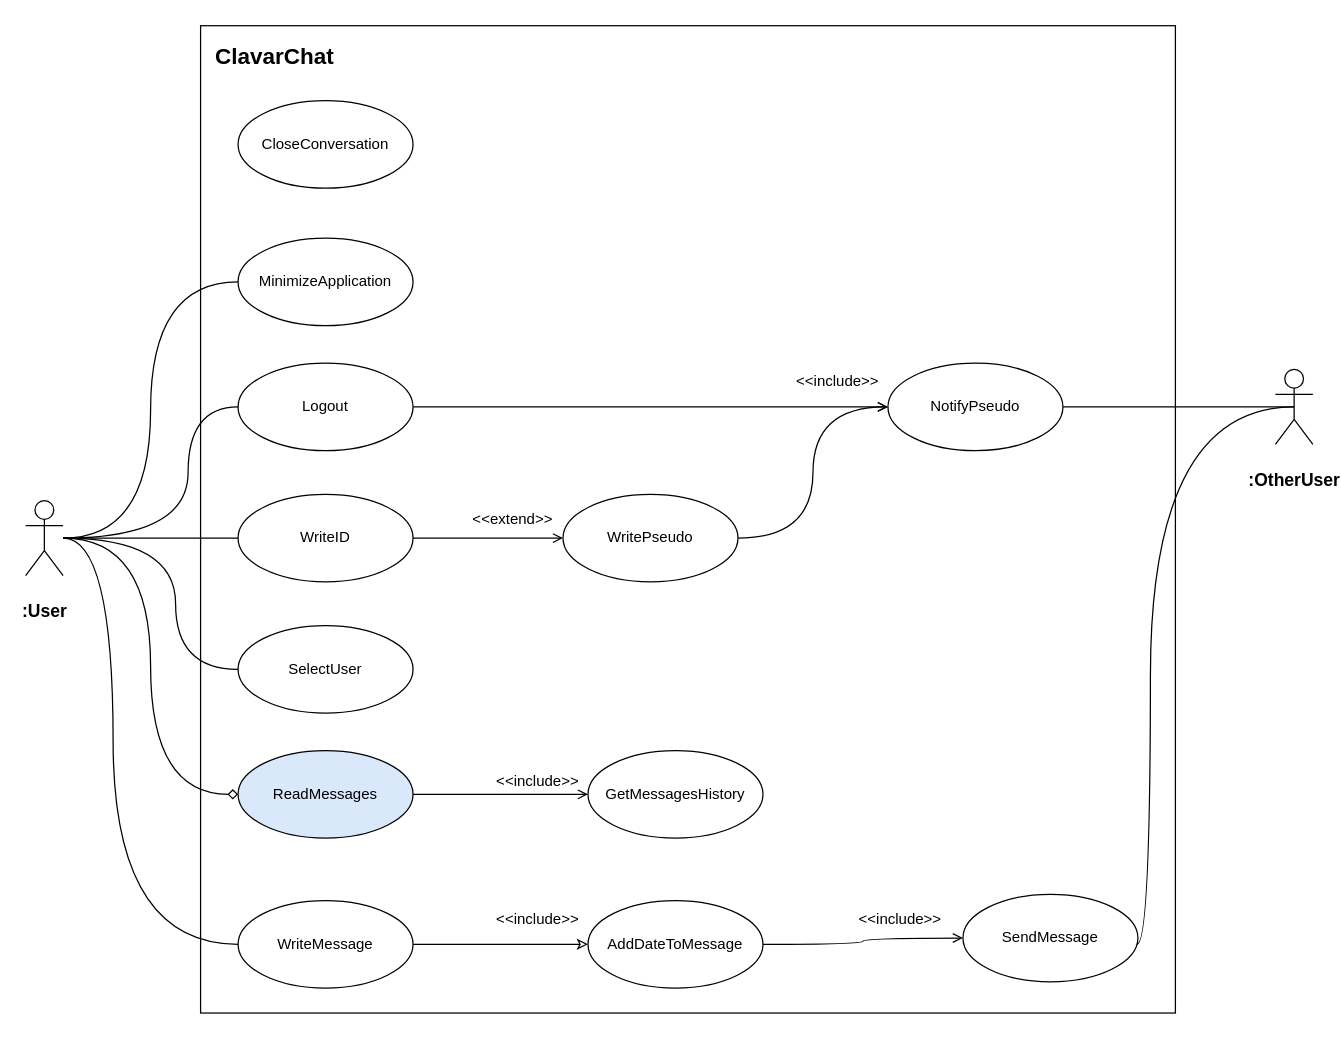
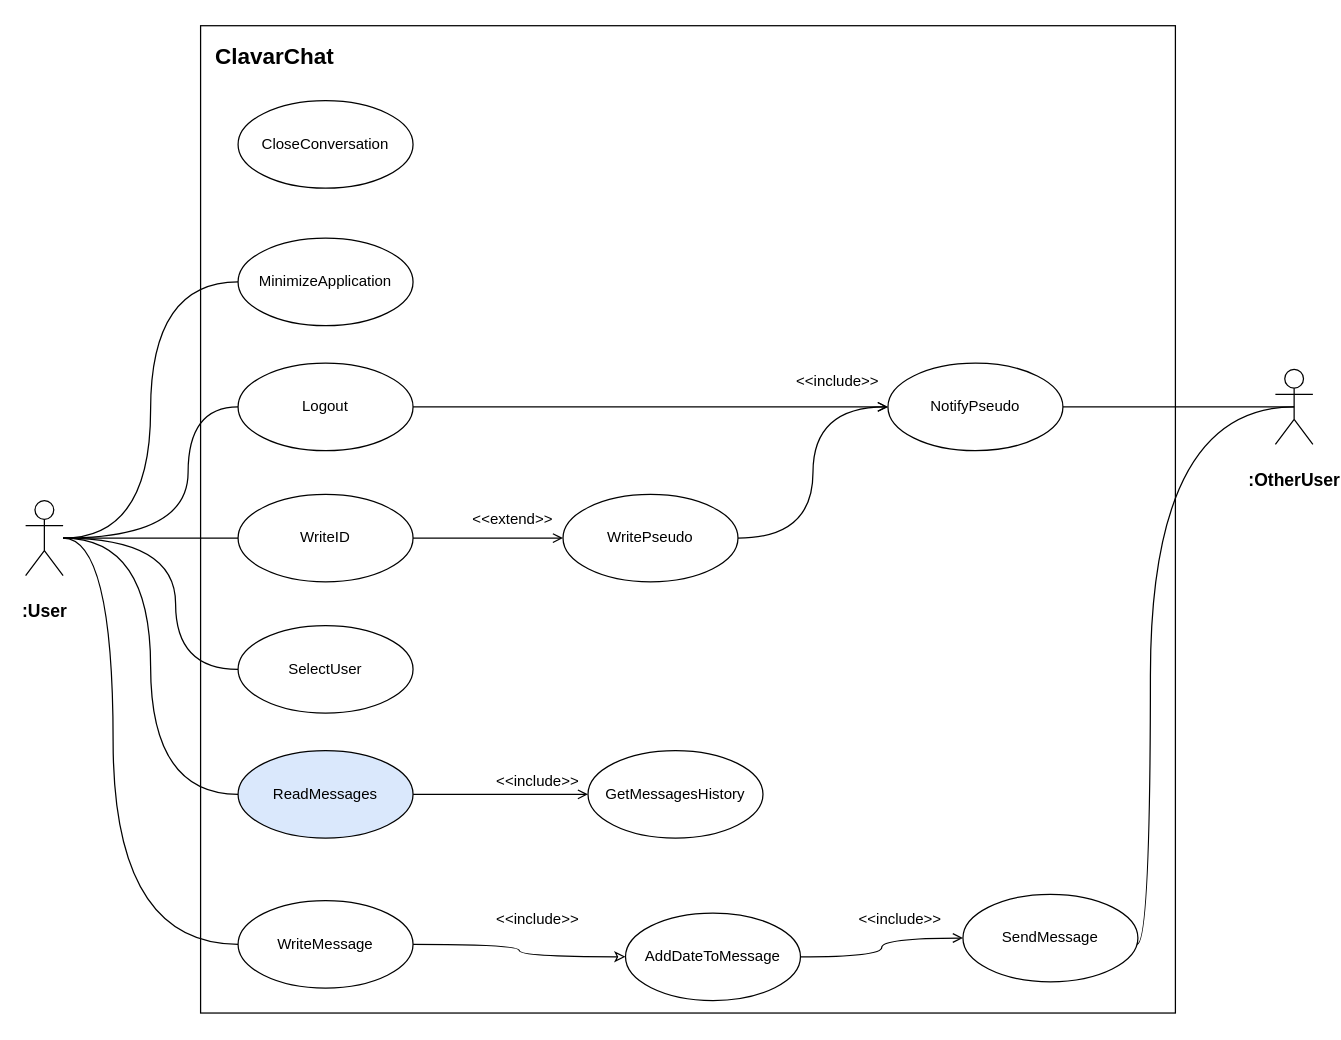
(176, 770) -> (180, 772)
(676, 944) -> (713, 957)
